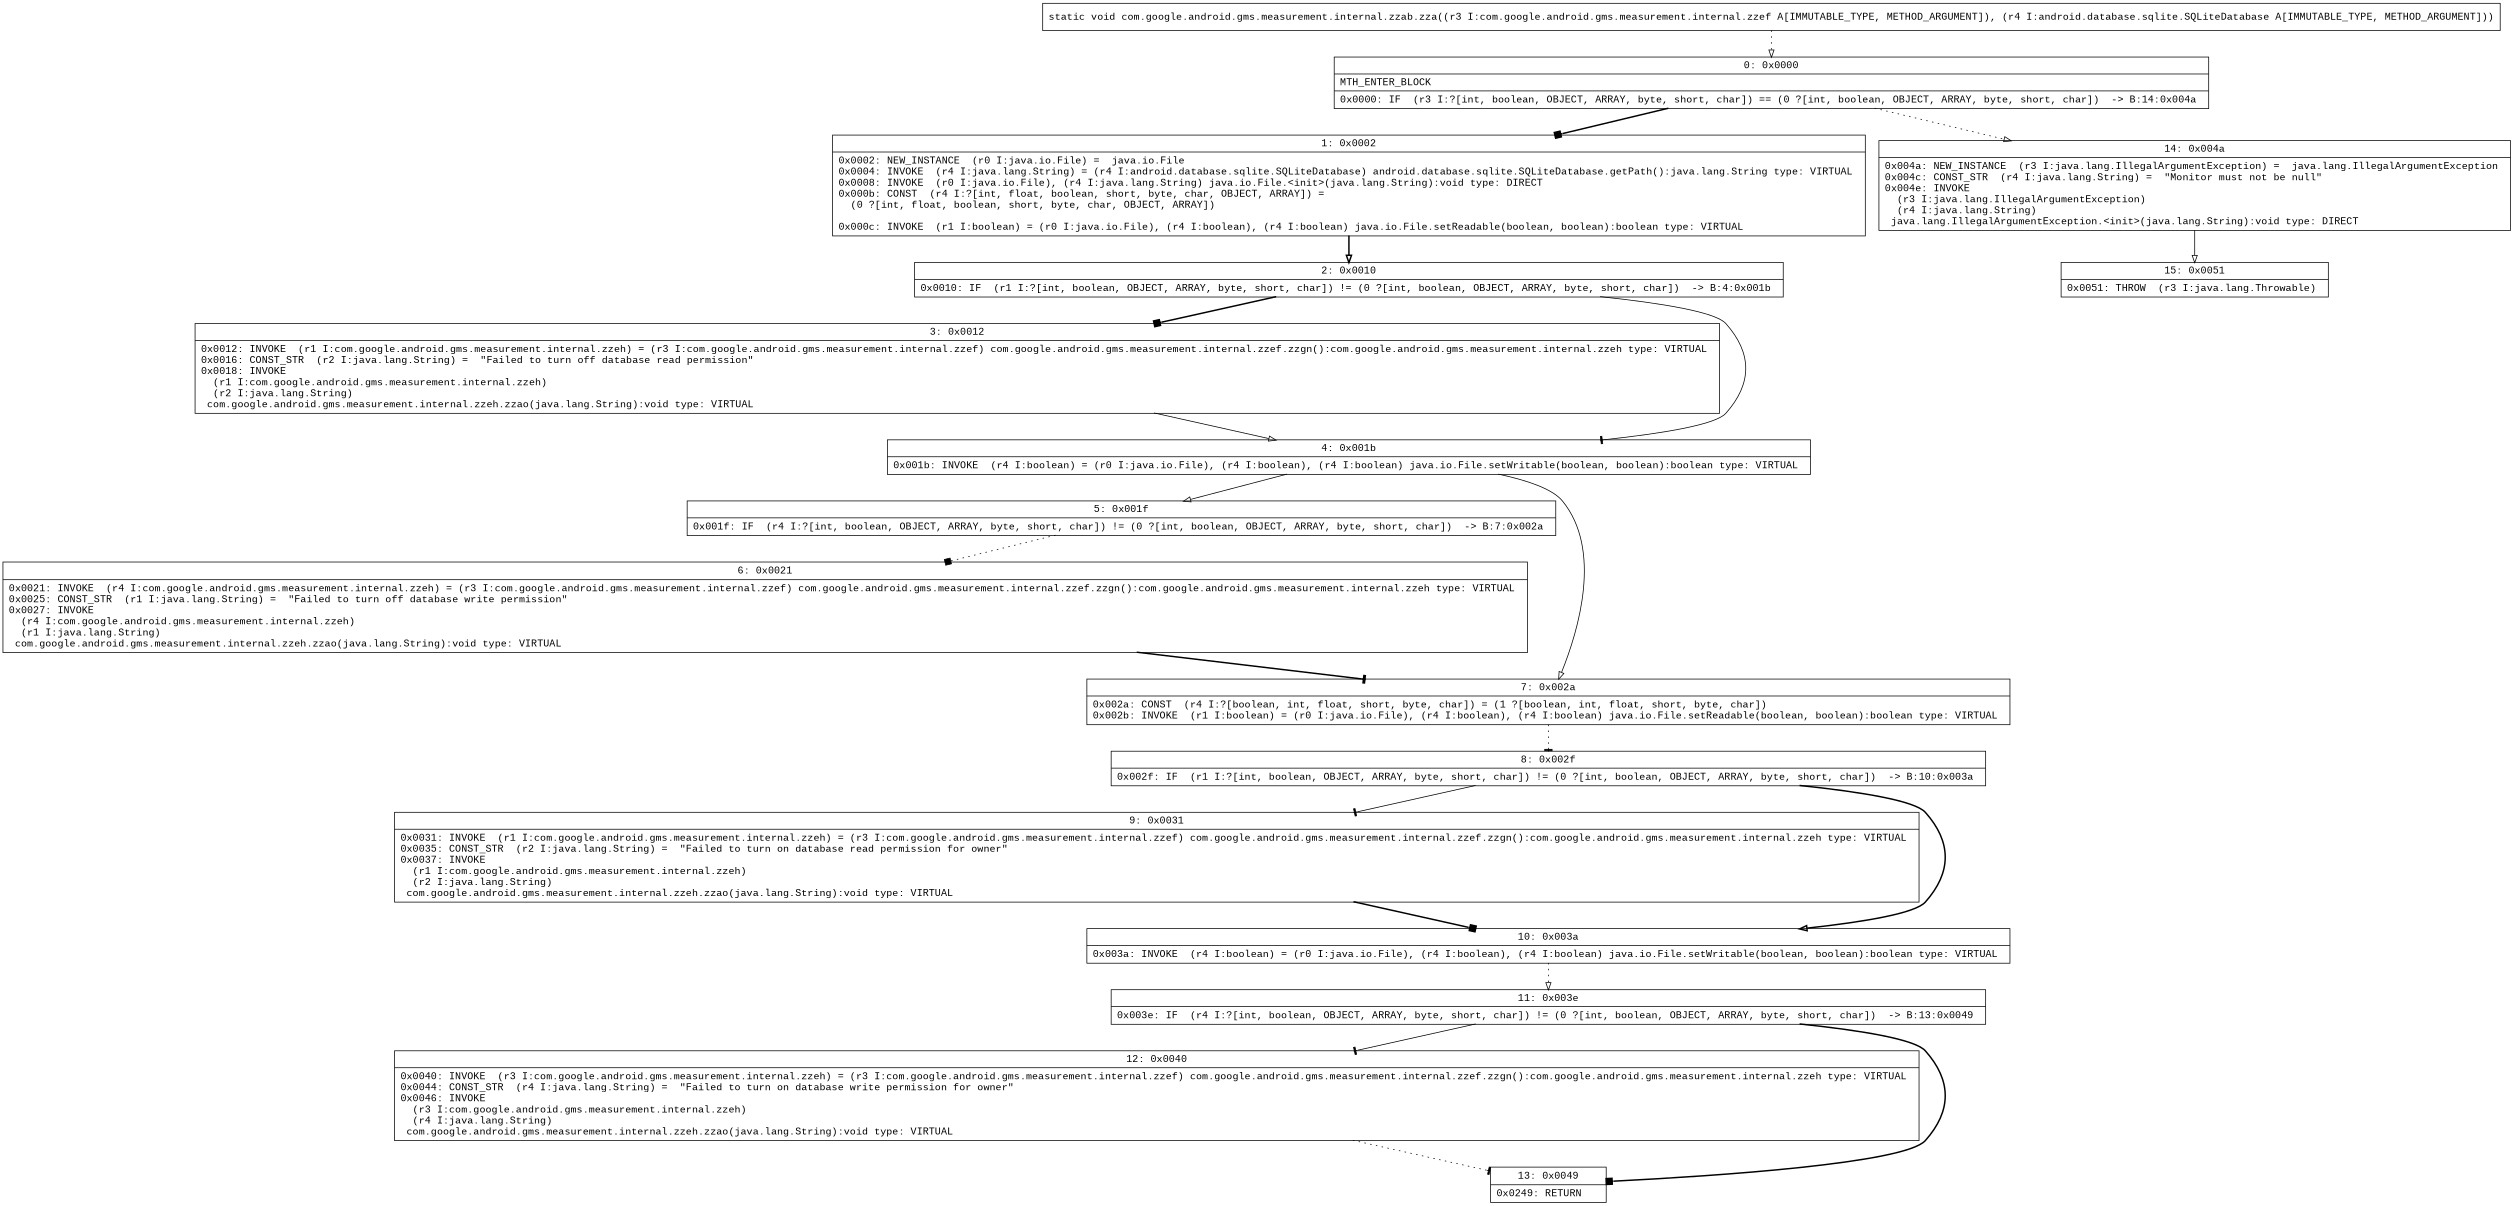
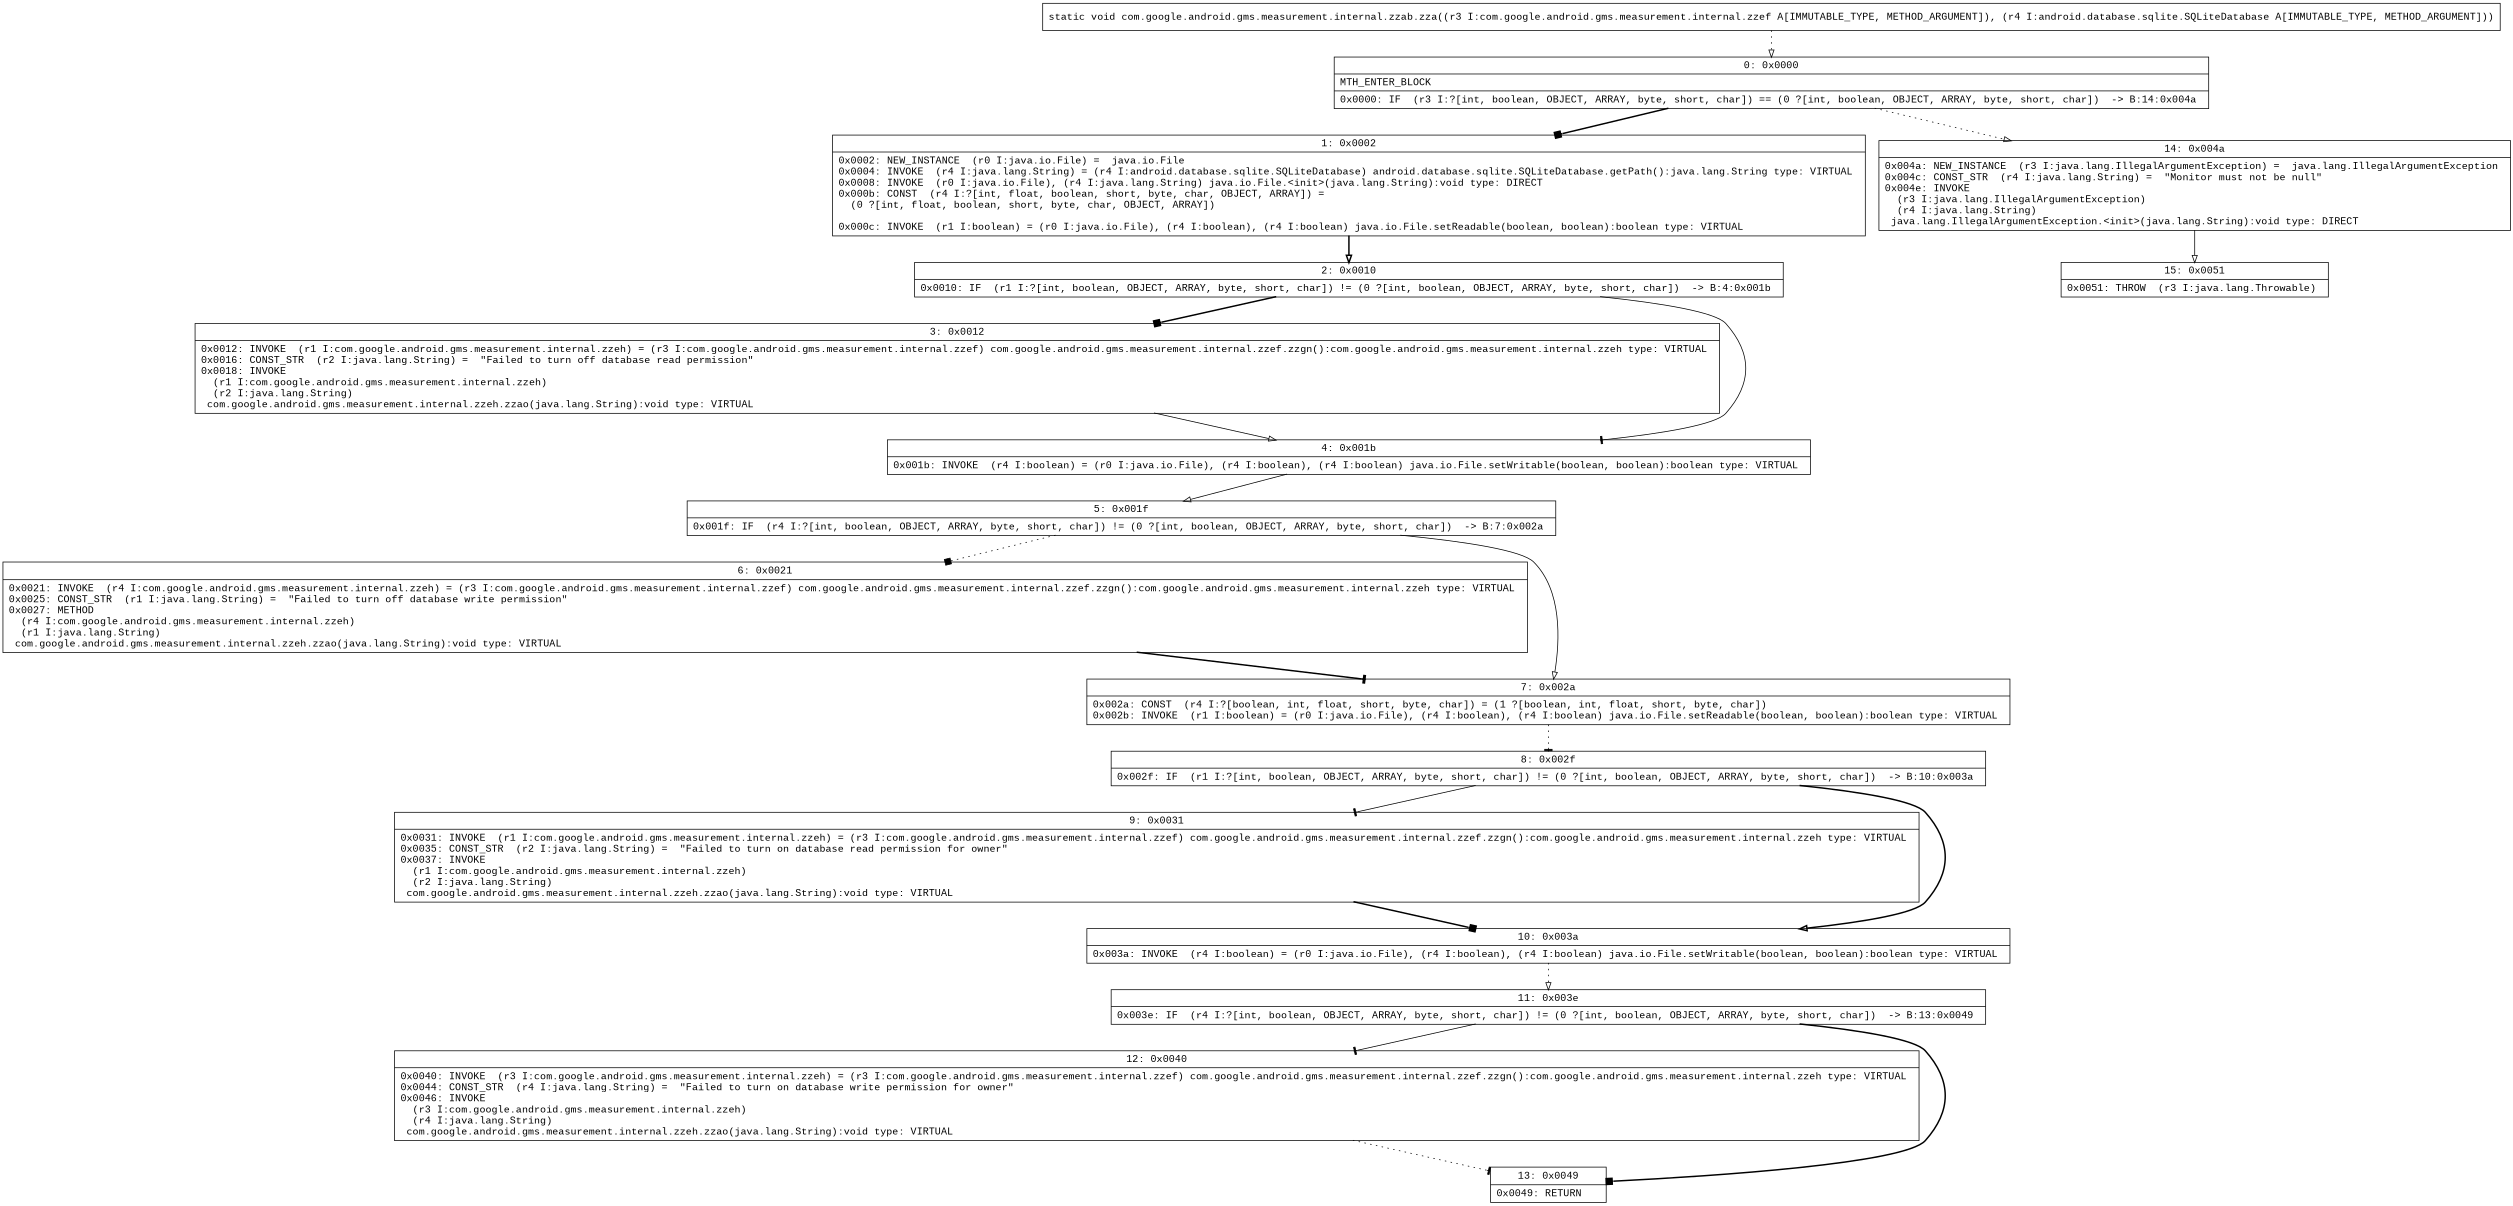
(1583, 551) -> (1525, 557)
(58, 610) -> (58, 610)
(1548, 1193) -> (1548, 1193)
